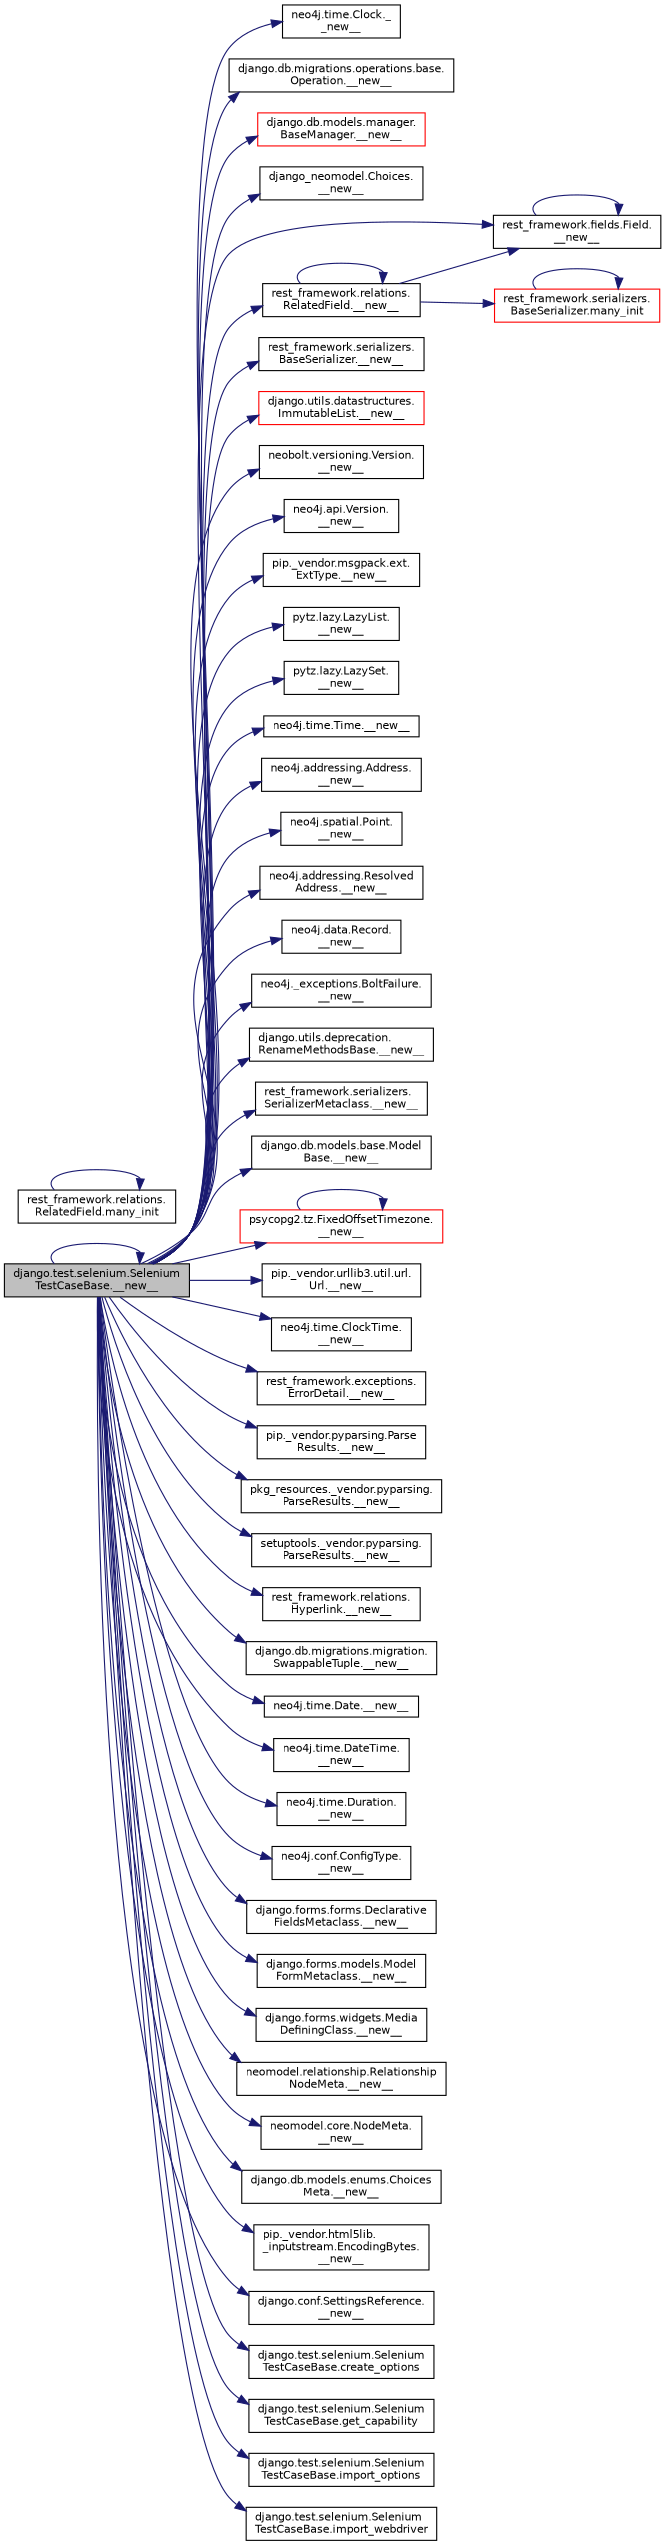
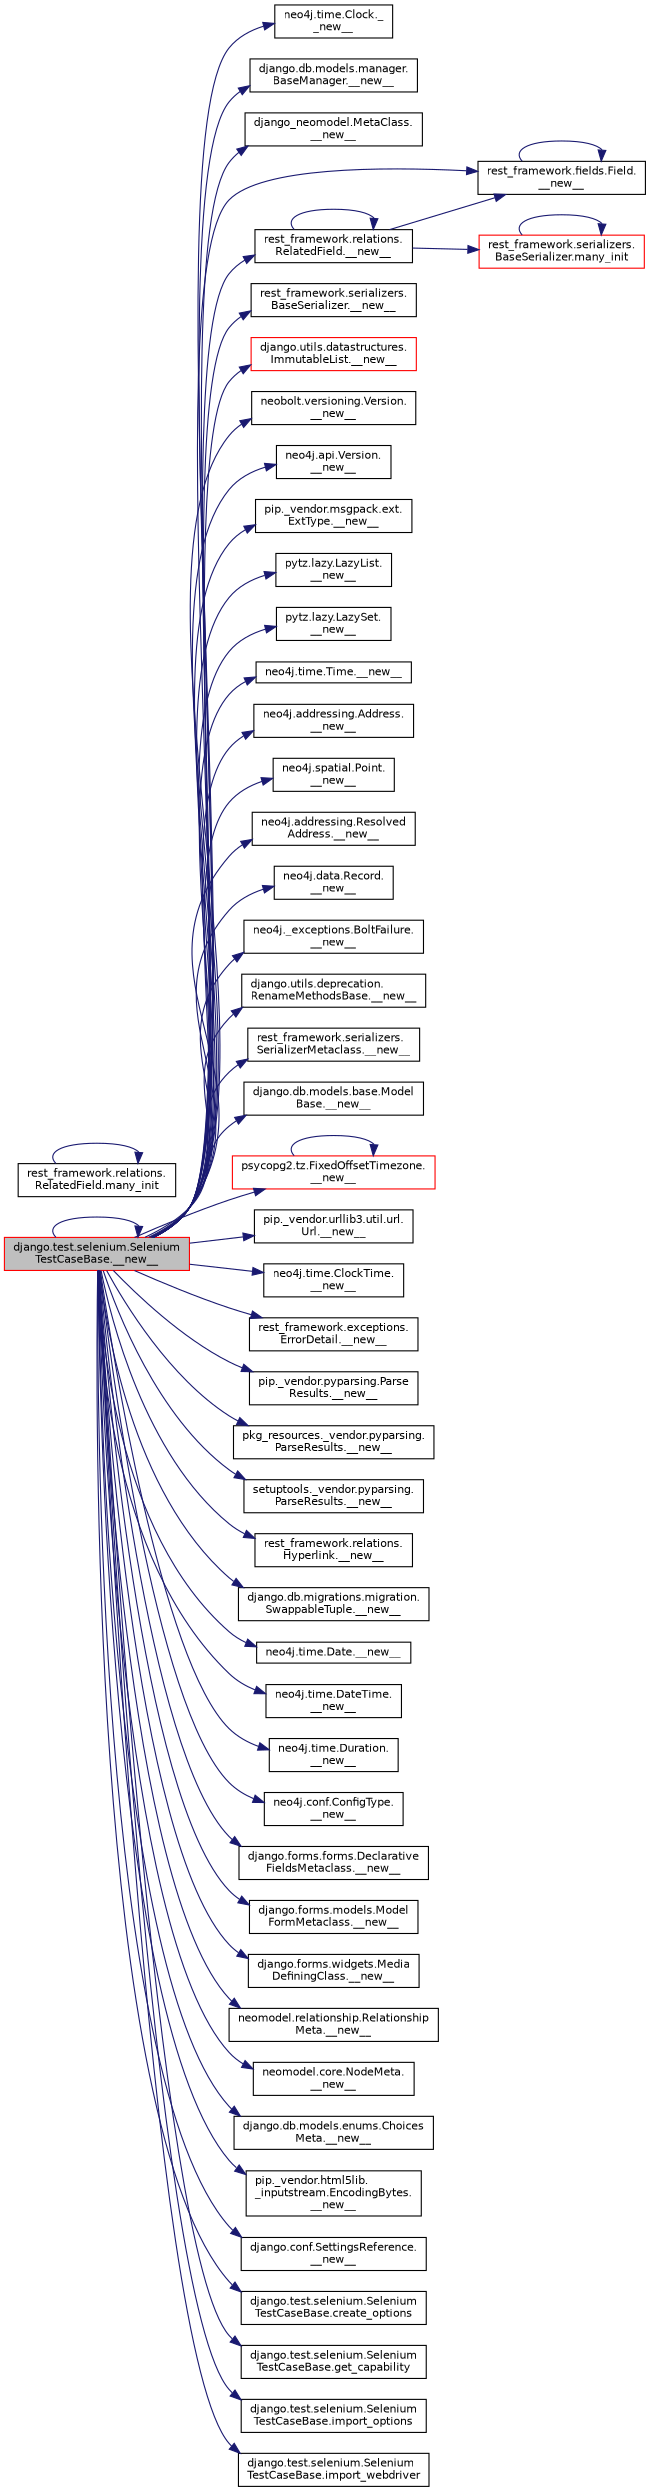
(341, 75) -> none
(341, 129) -> (334, 75)
(341, 183) -> (334, 129)
(97, 1280) -> (97, 1254)
(341, 2079) -> (334, 2025)
